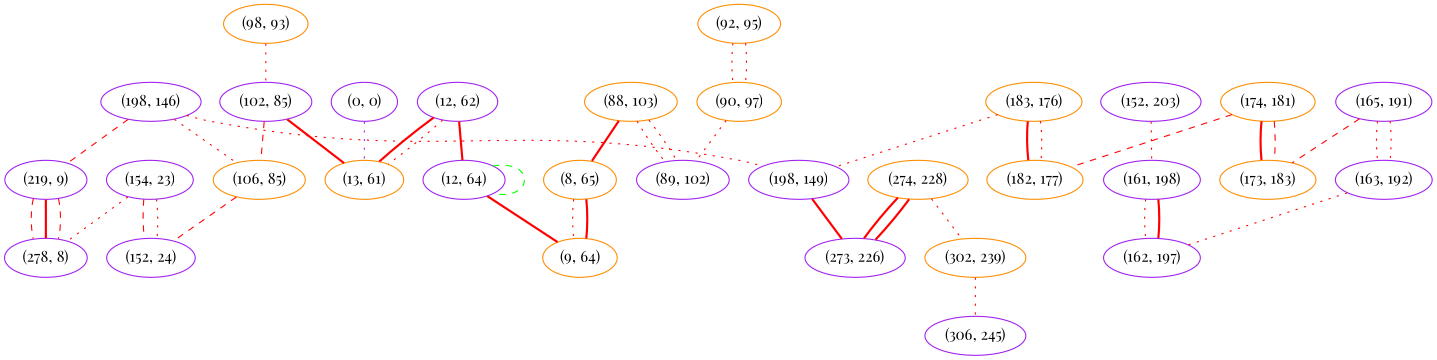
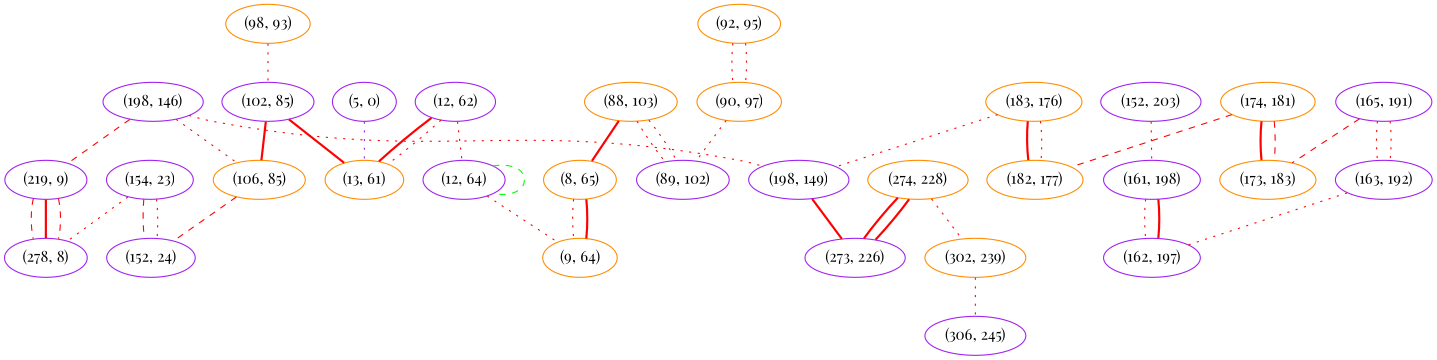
(364, 102) -> (364, 102)
(460, 134) -> (459, 134)
(263, 141) -> (264, 141)
(522, 219) -> (522, 219)
